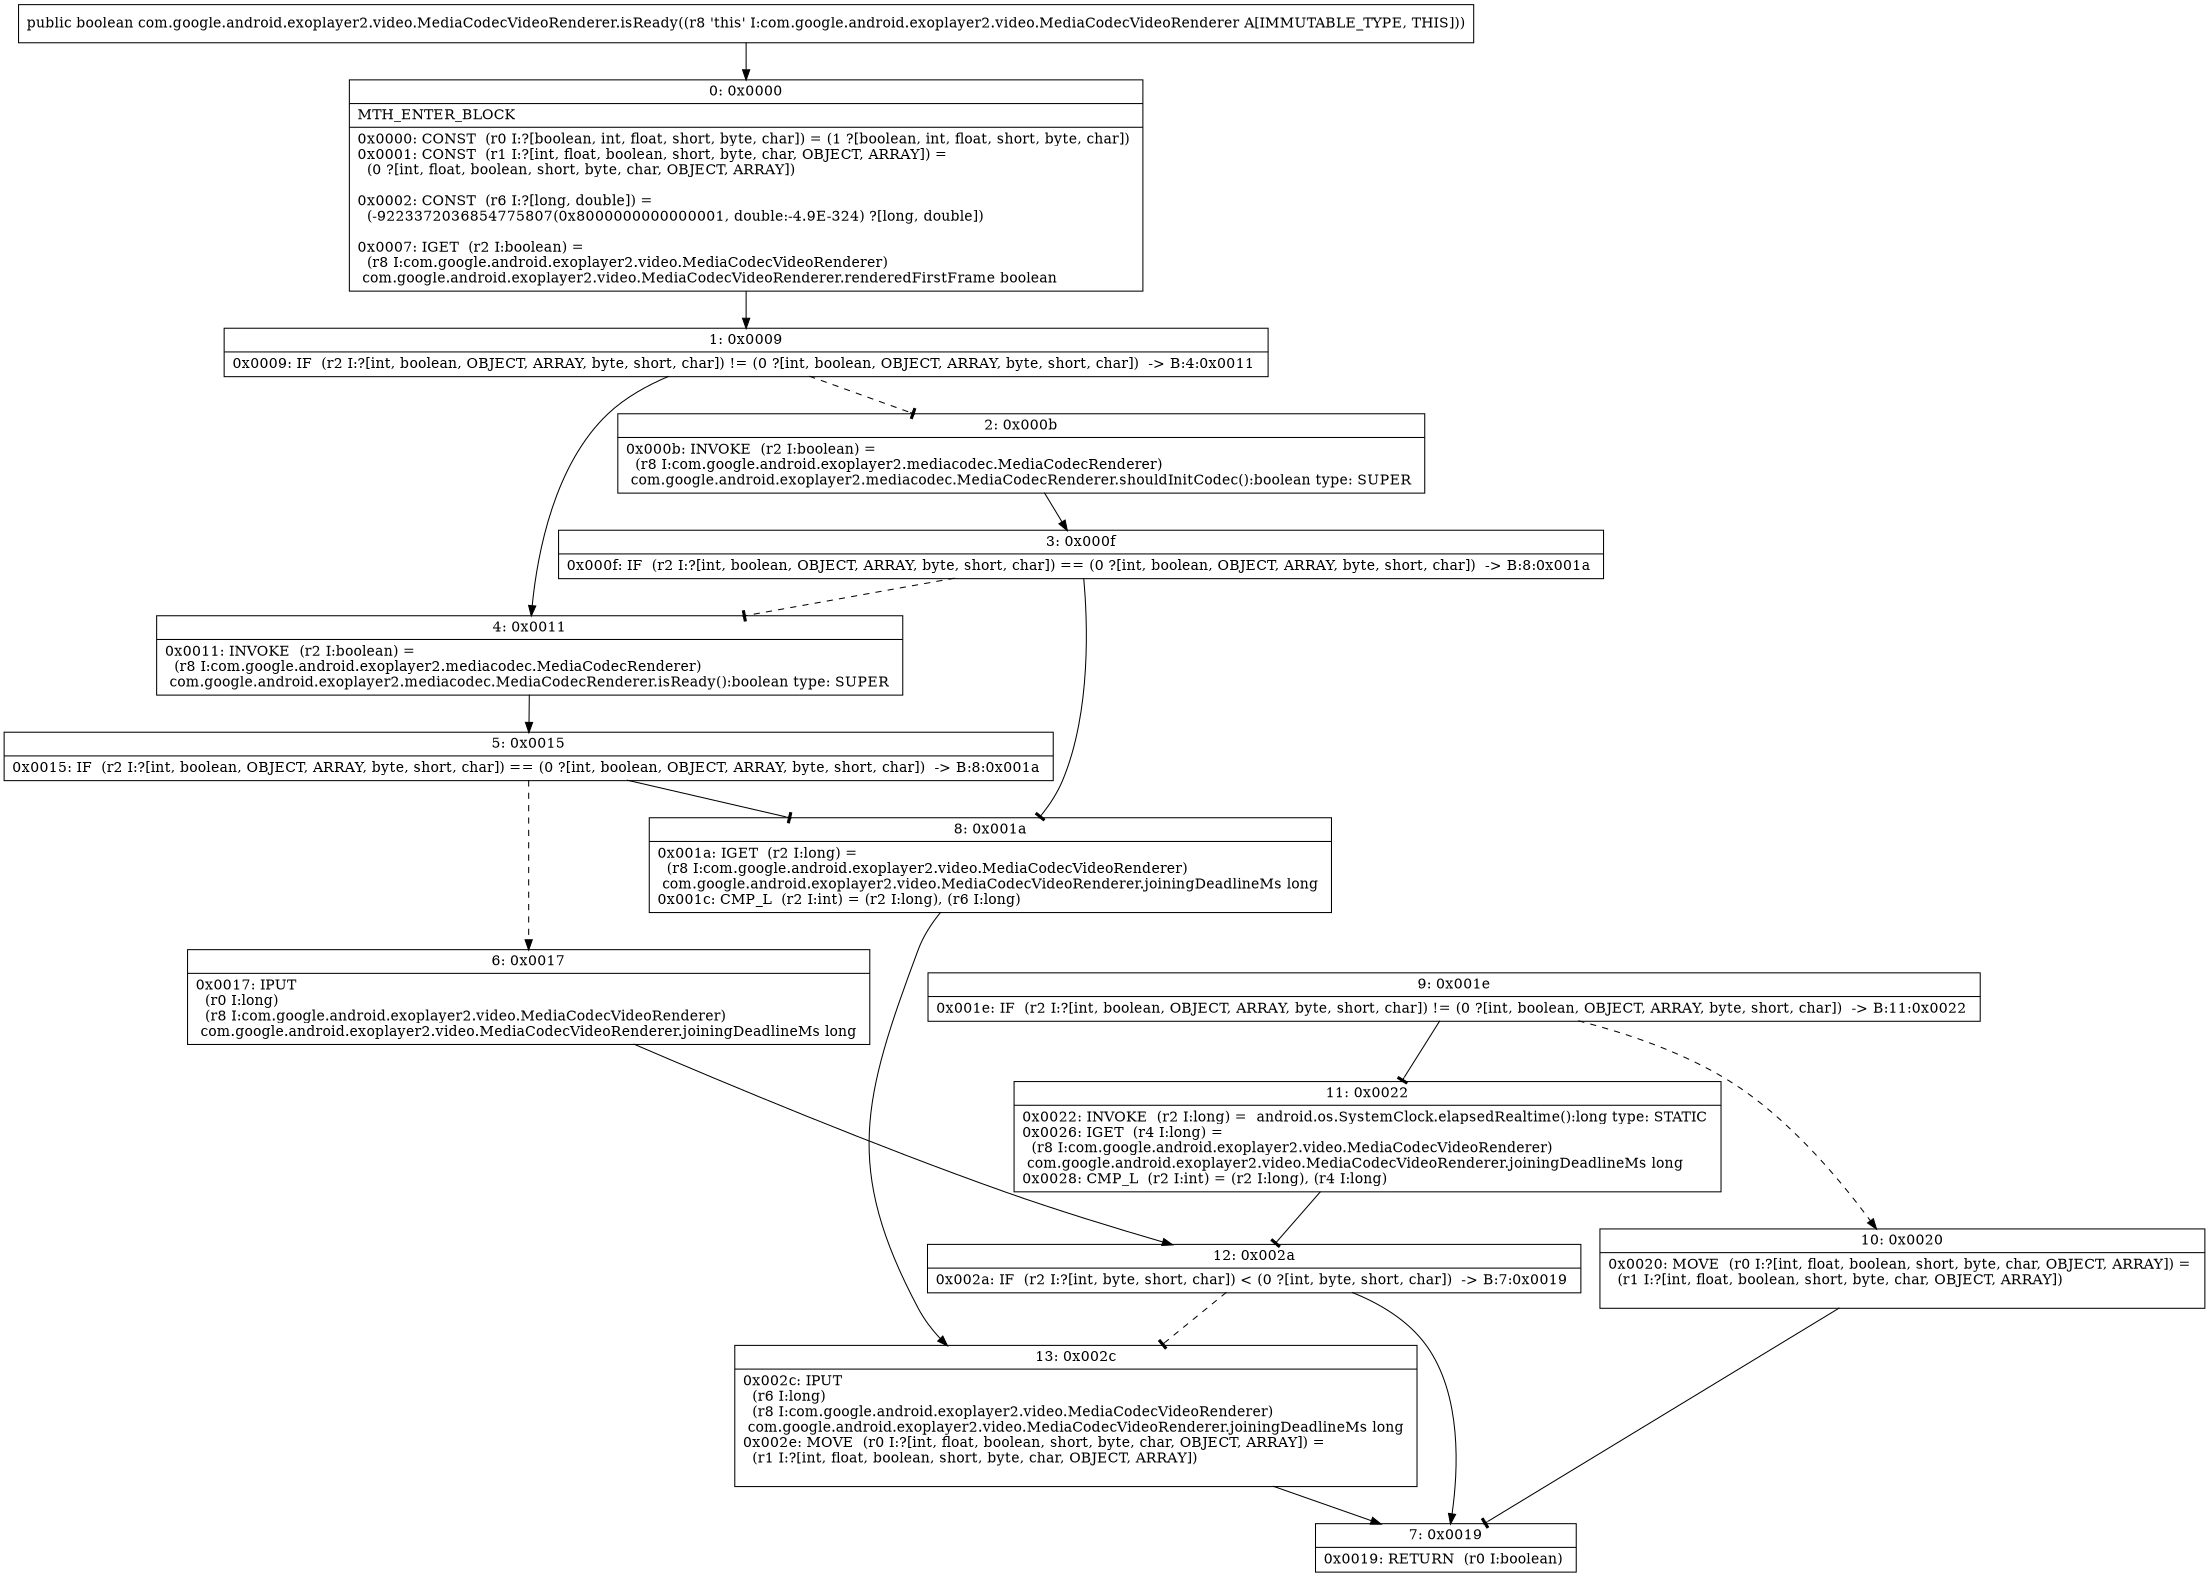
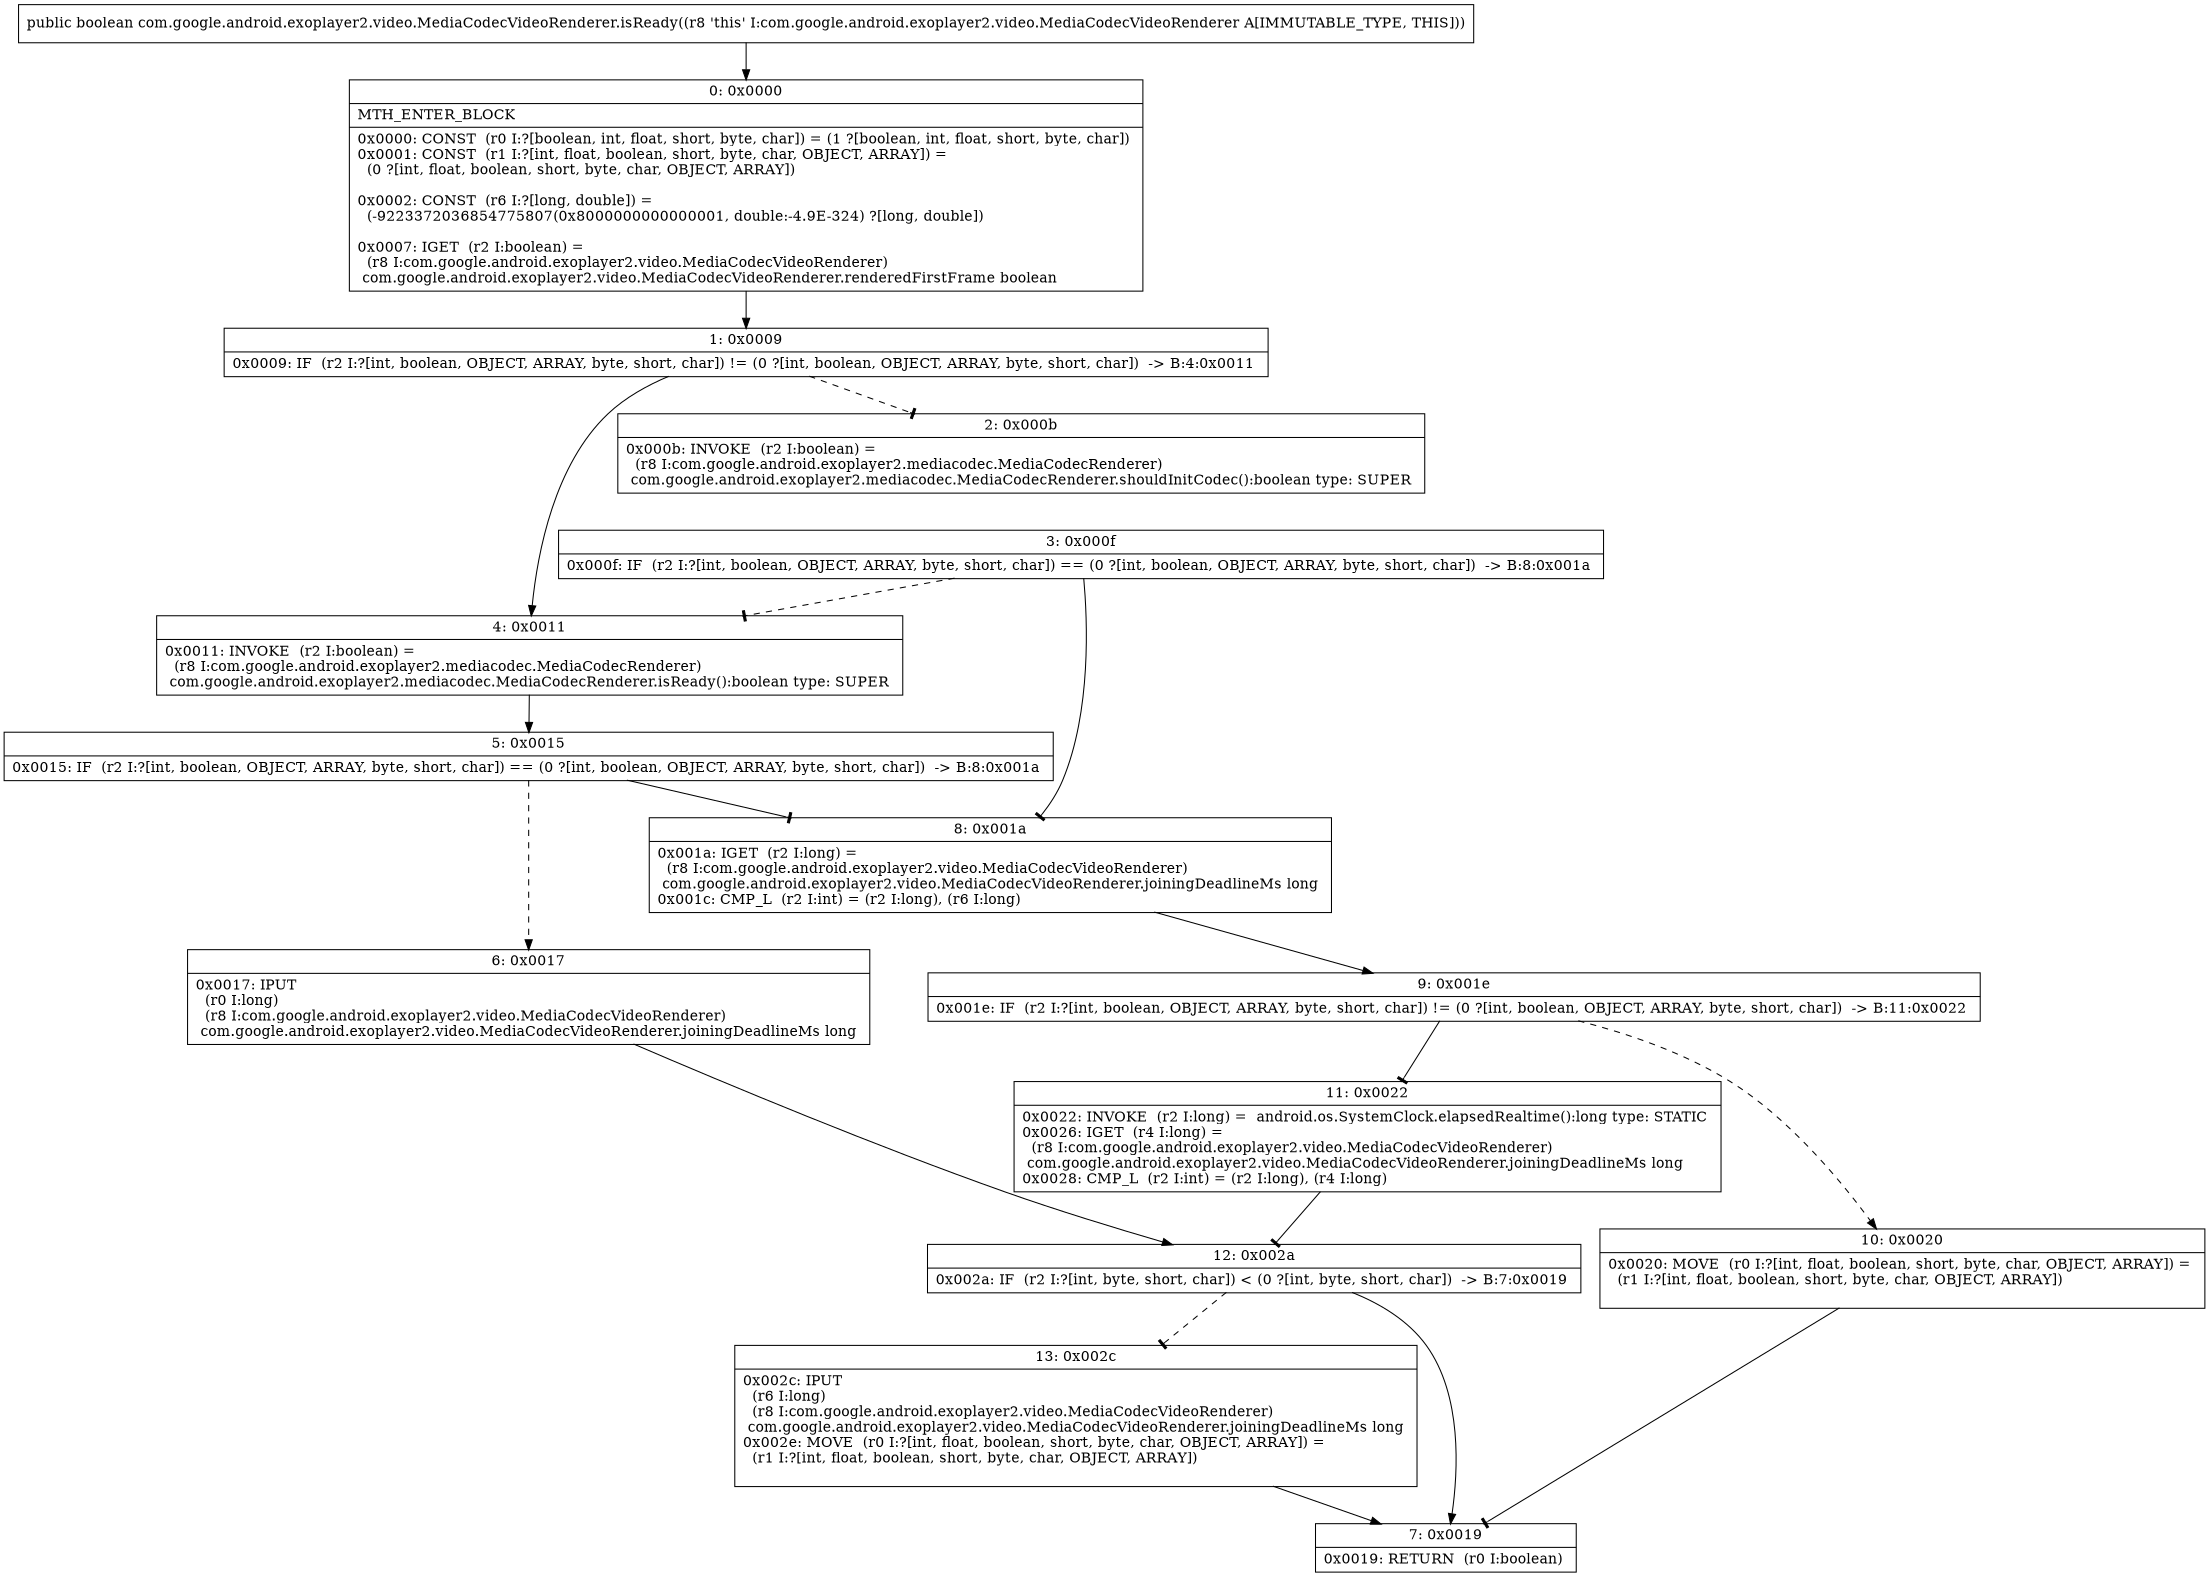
(1053, 507) -> none
(870, 1127) -> (1259, 941)
